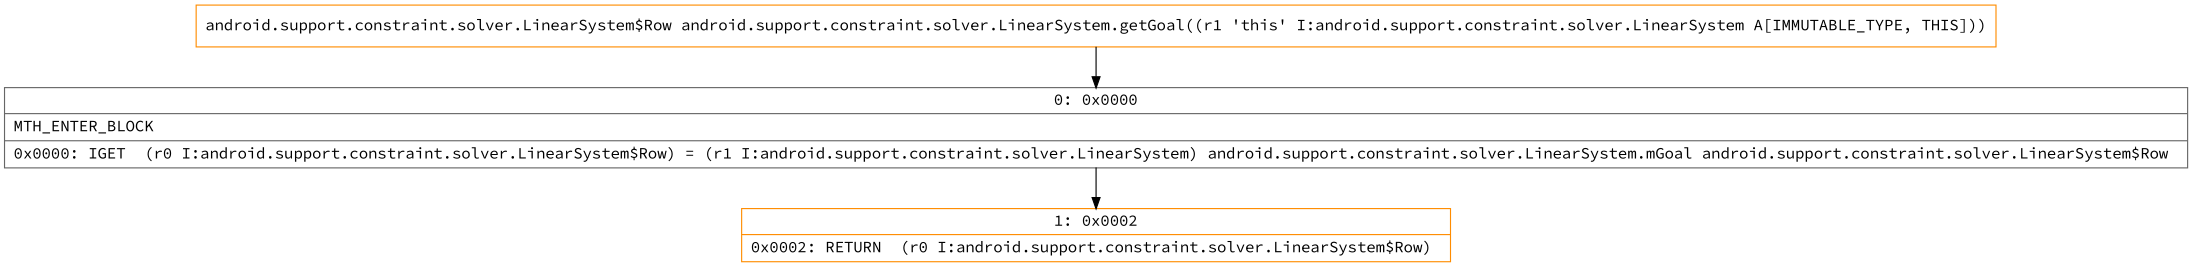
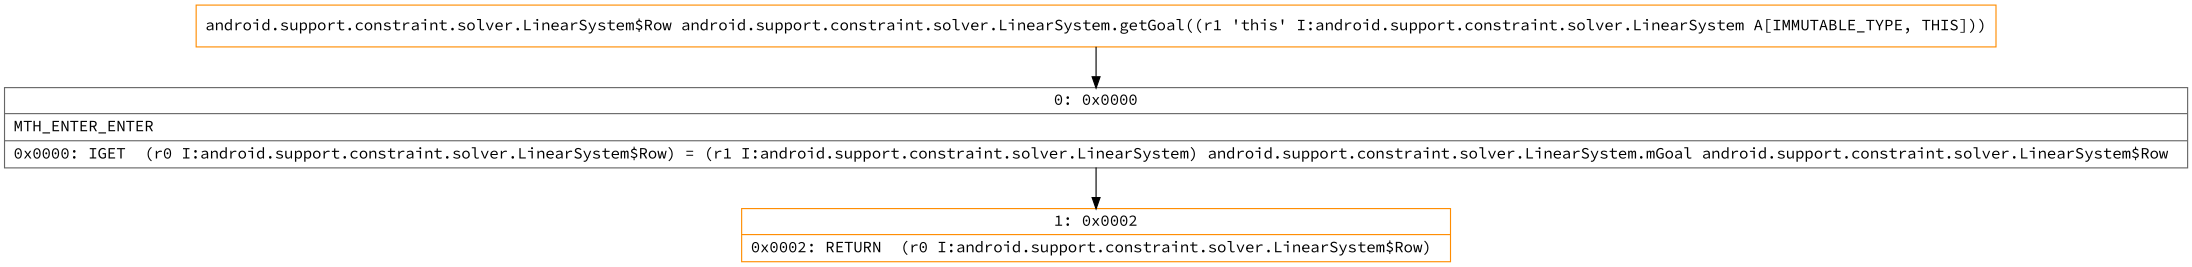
(84, 127) -> (84, 127)
